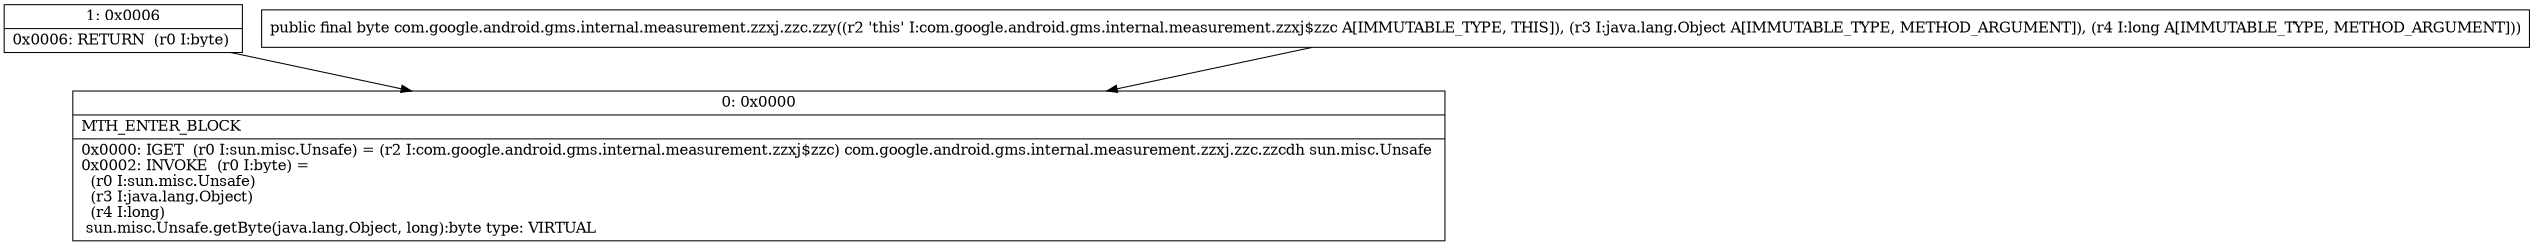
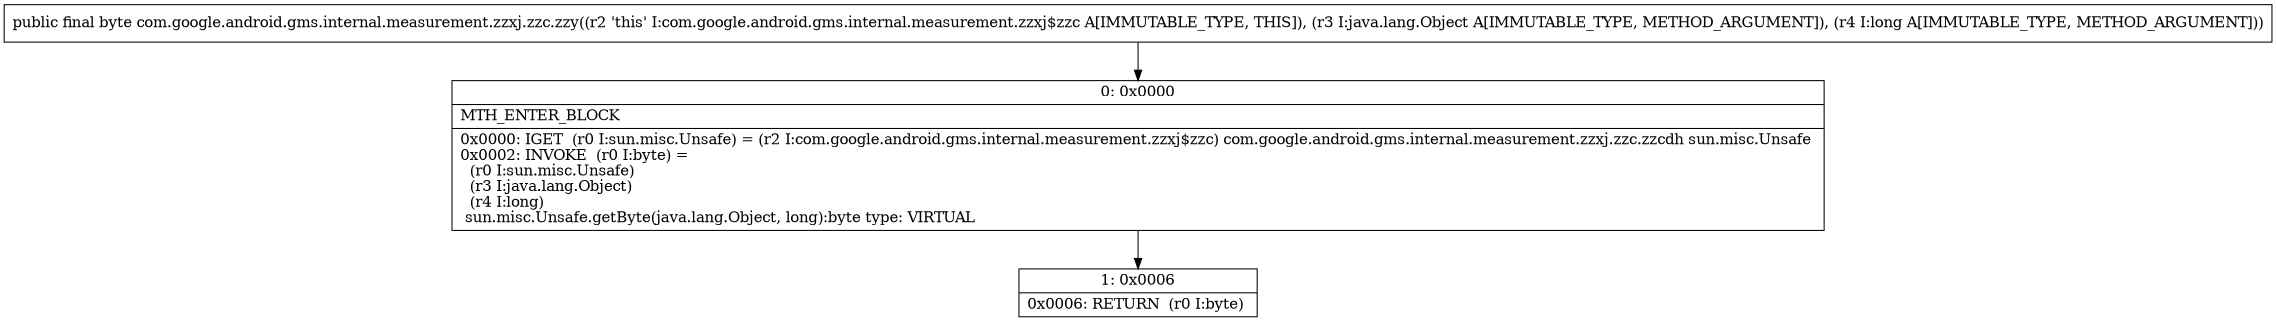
(316, 71) -> (1138, 244)
